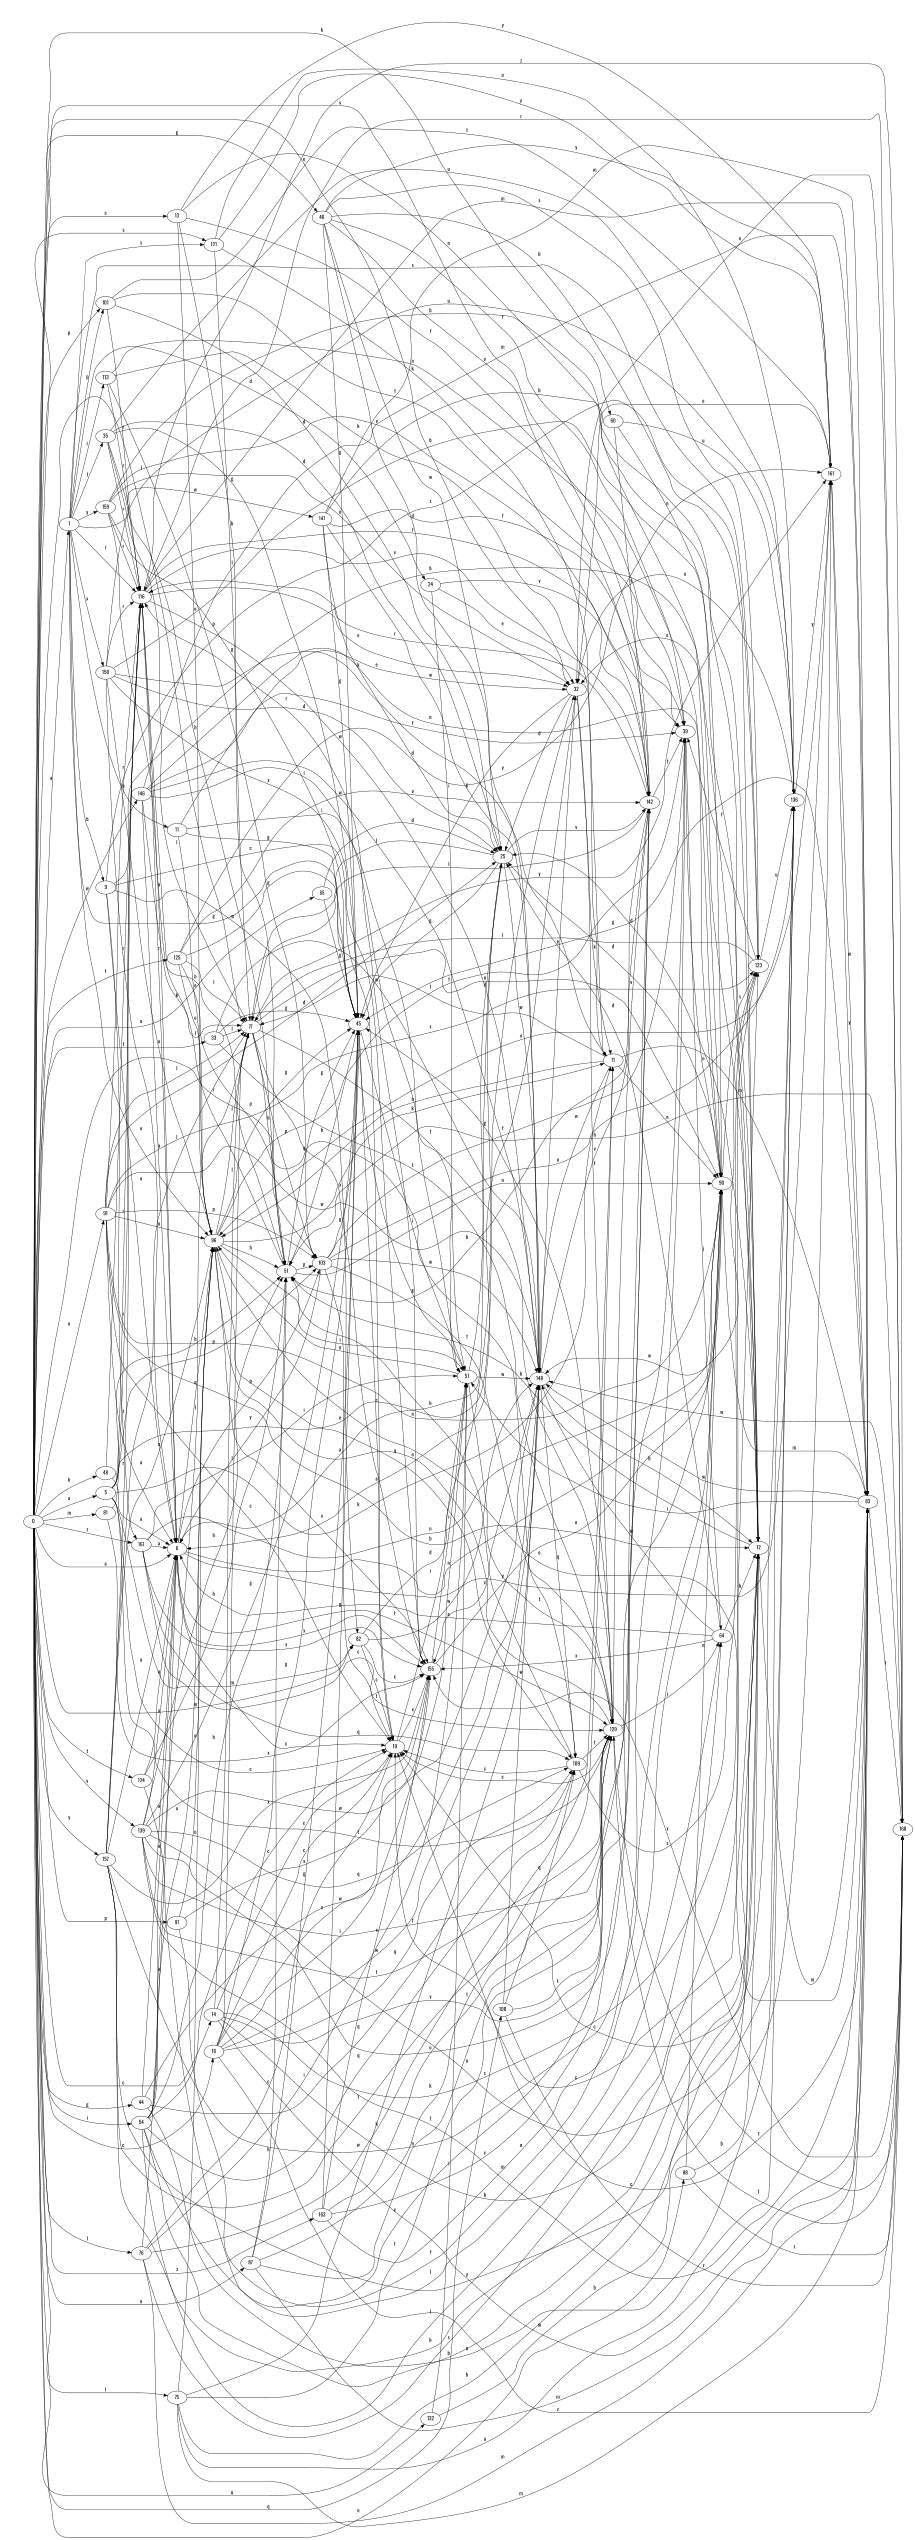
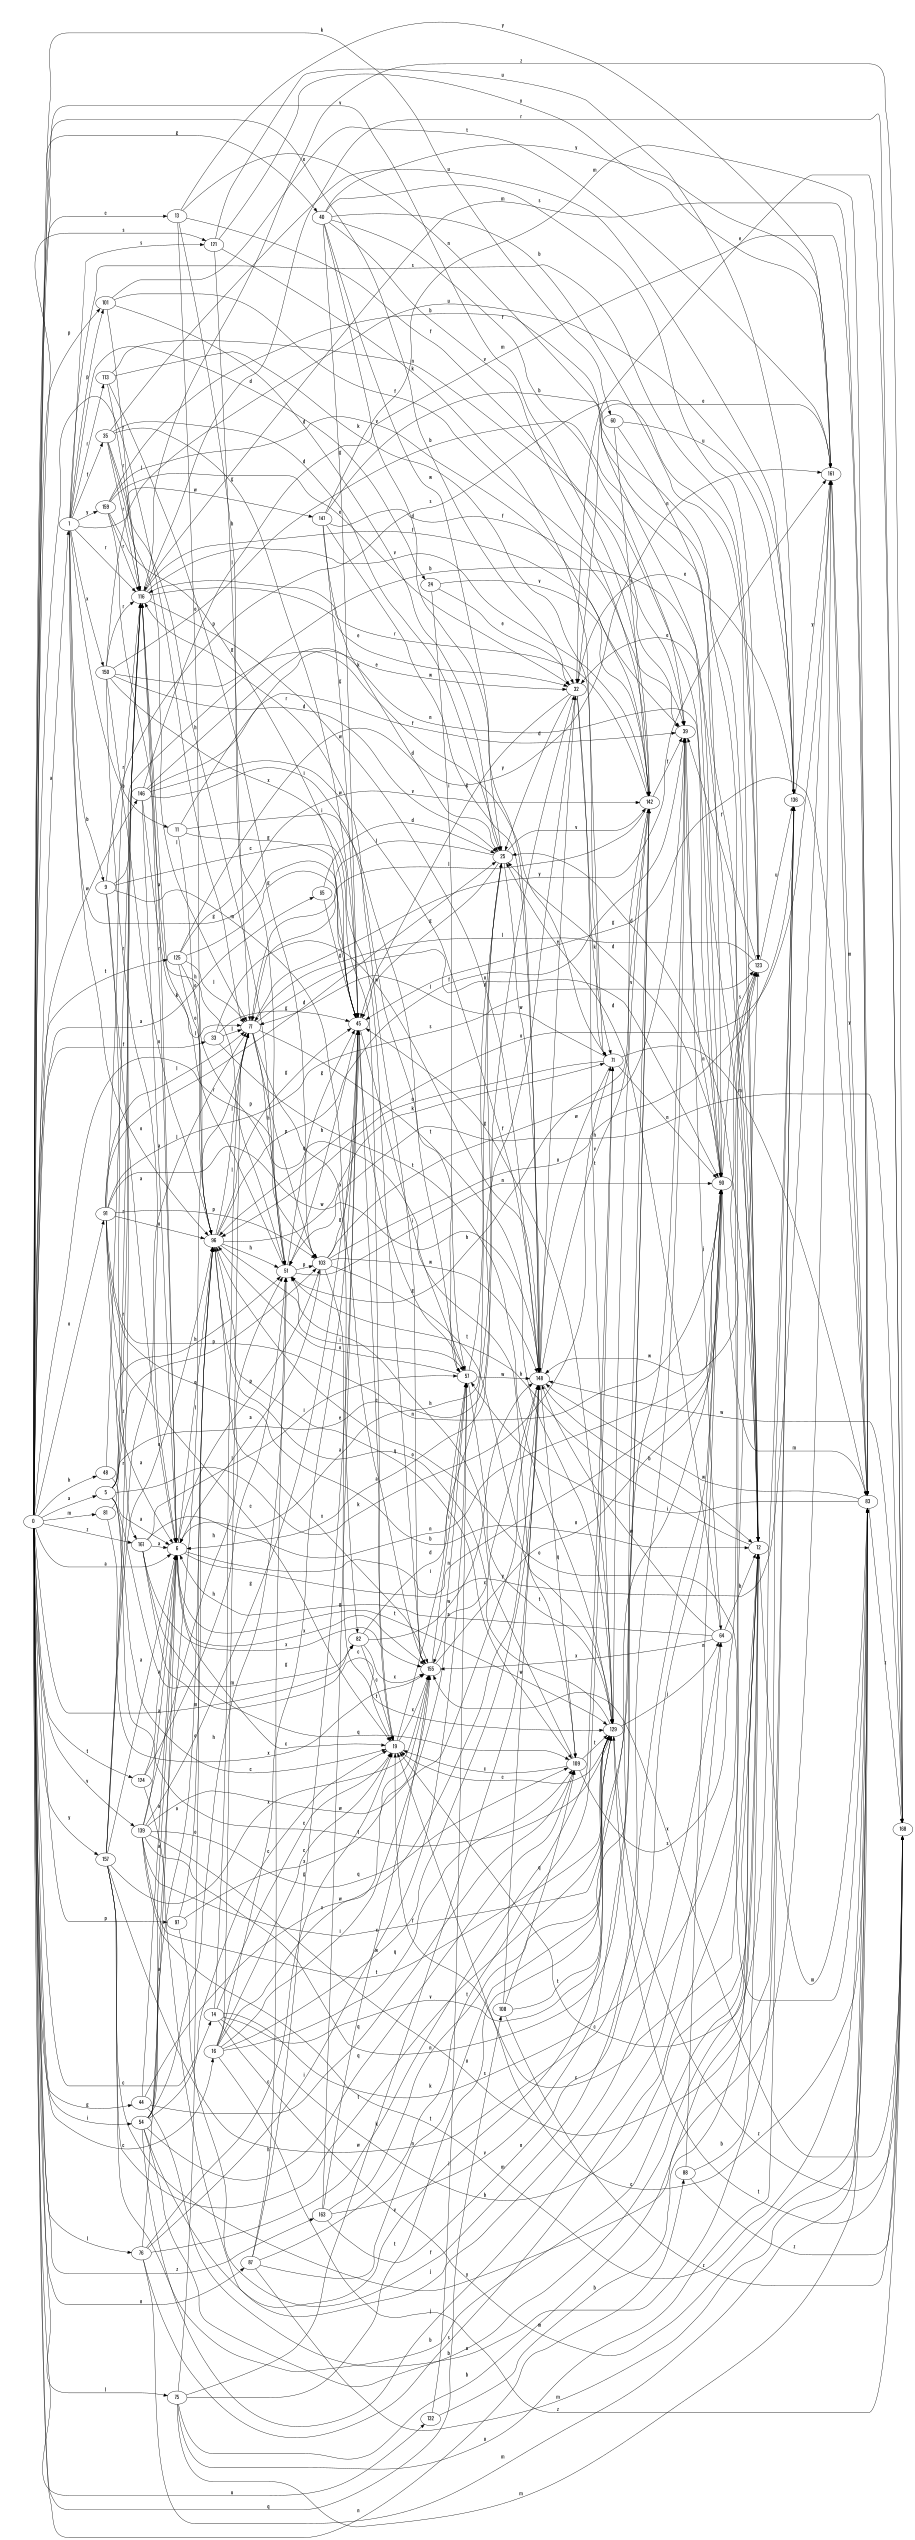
(251, 1418) -> (251, 1418)
